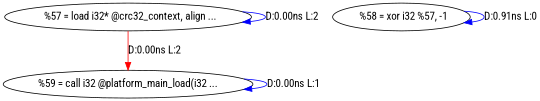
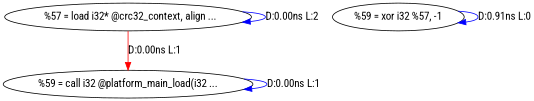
(401, 17) -> (398, 17)
(155, 51) -> (155, 51)
